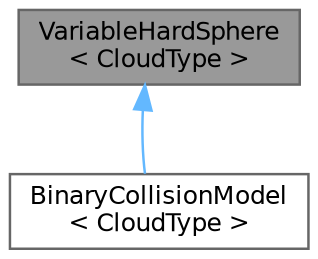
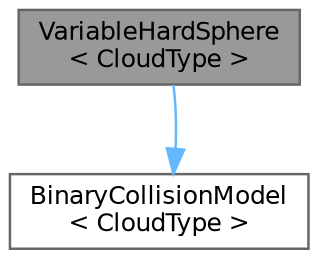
(143, 142) -> (176, 117)
